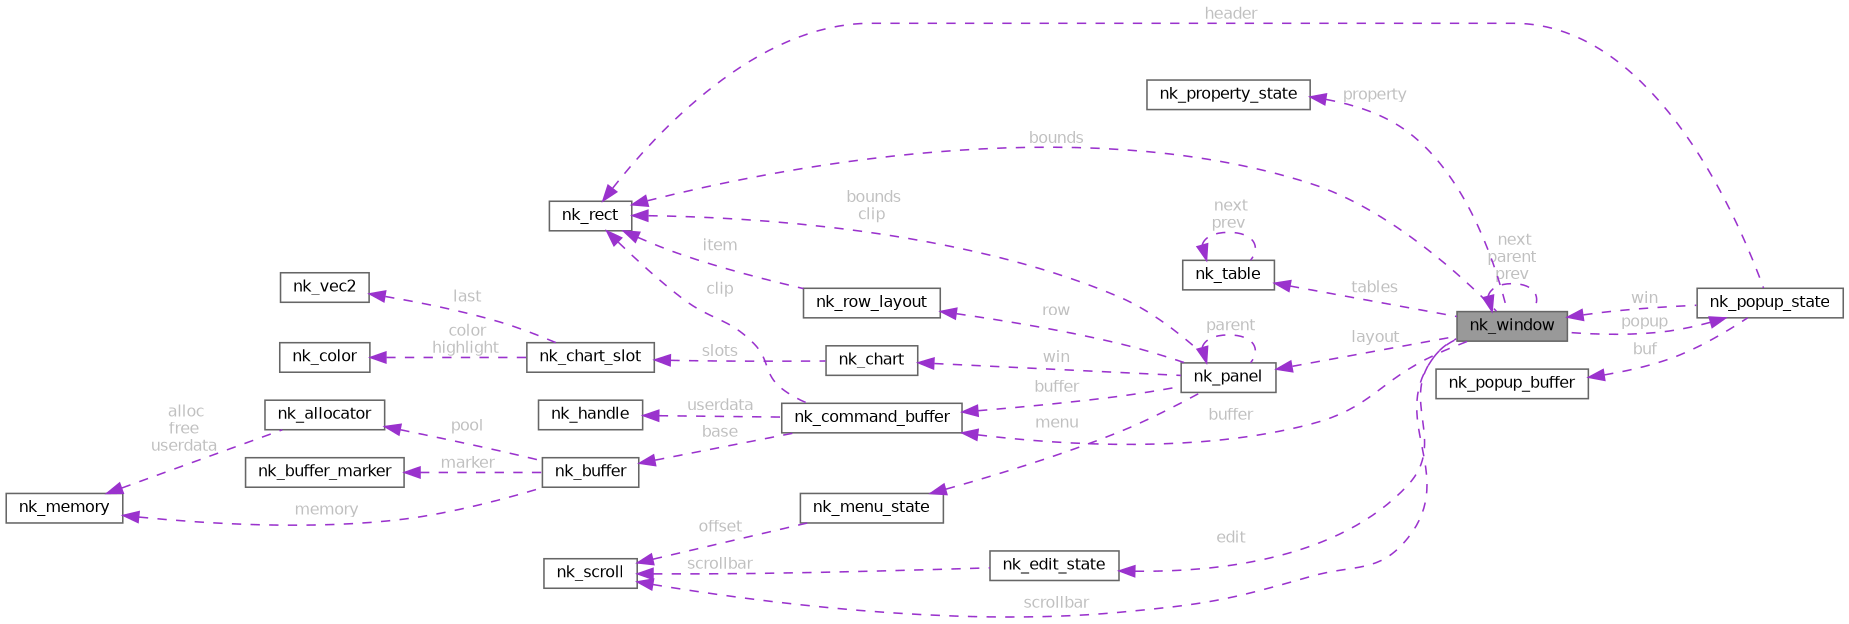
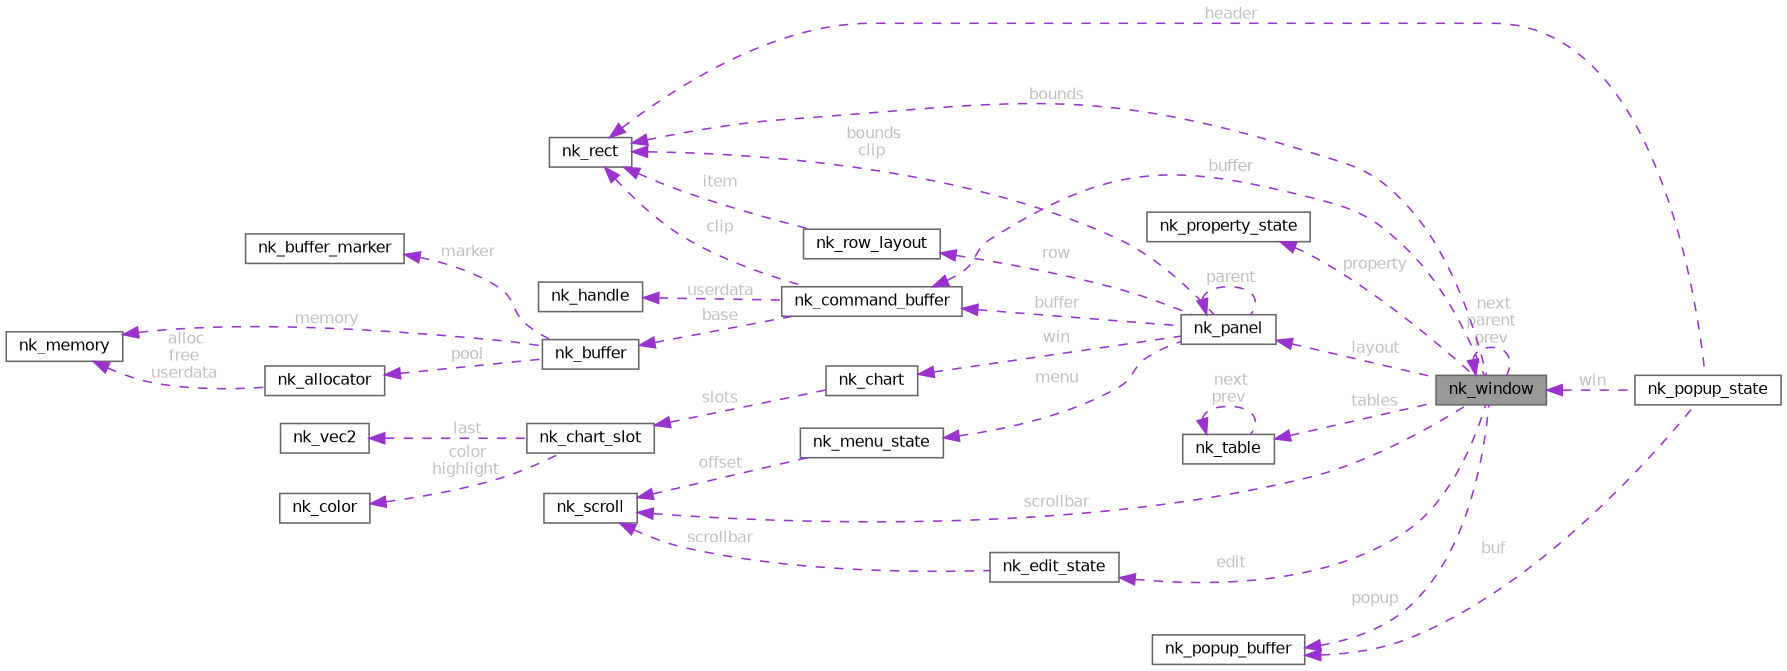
(1640, 334) -> (1447, 558)
